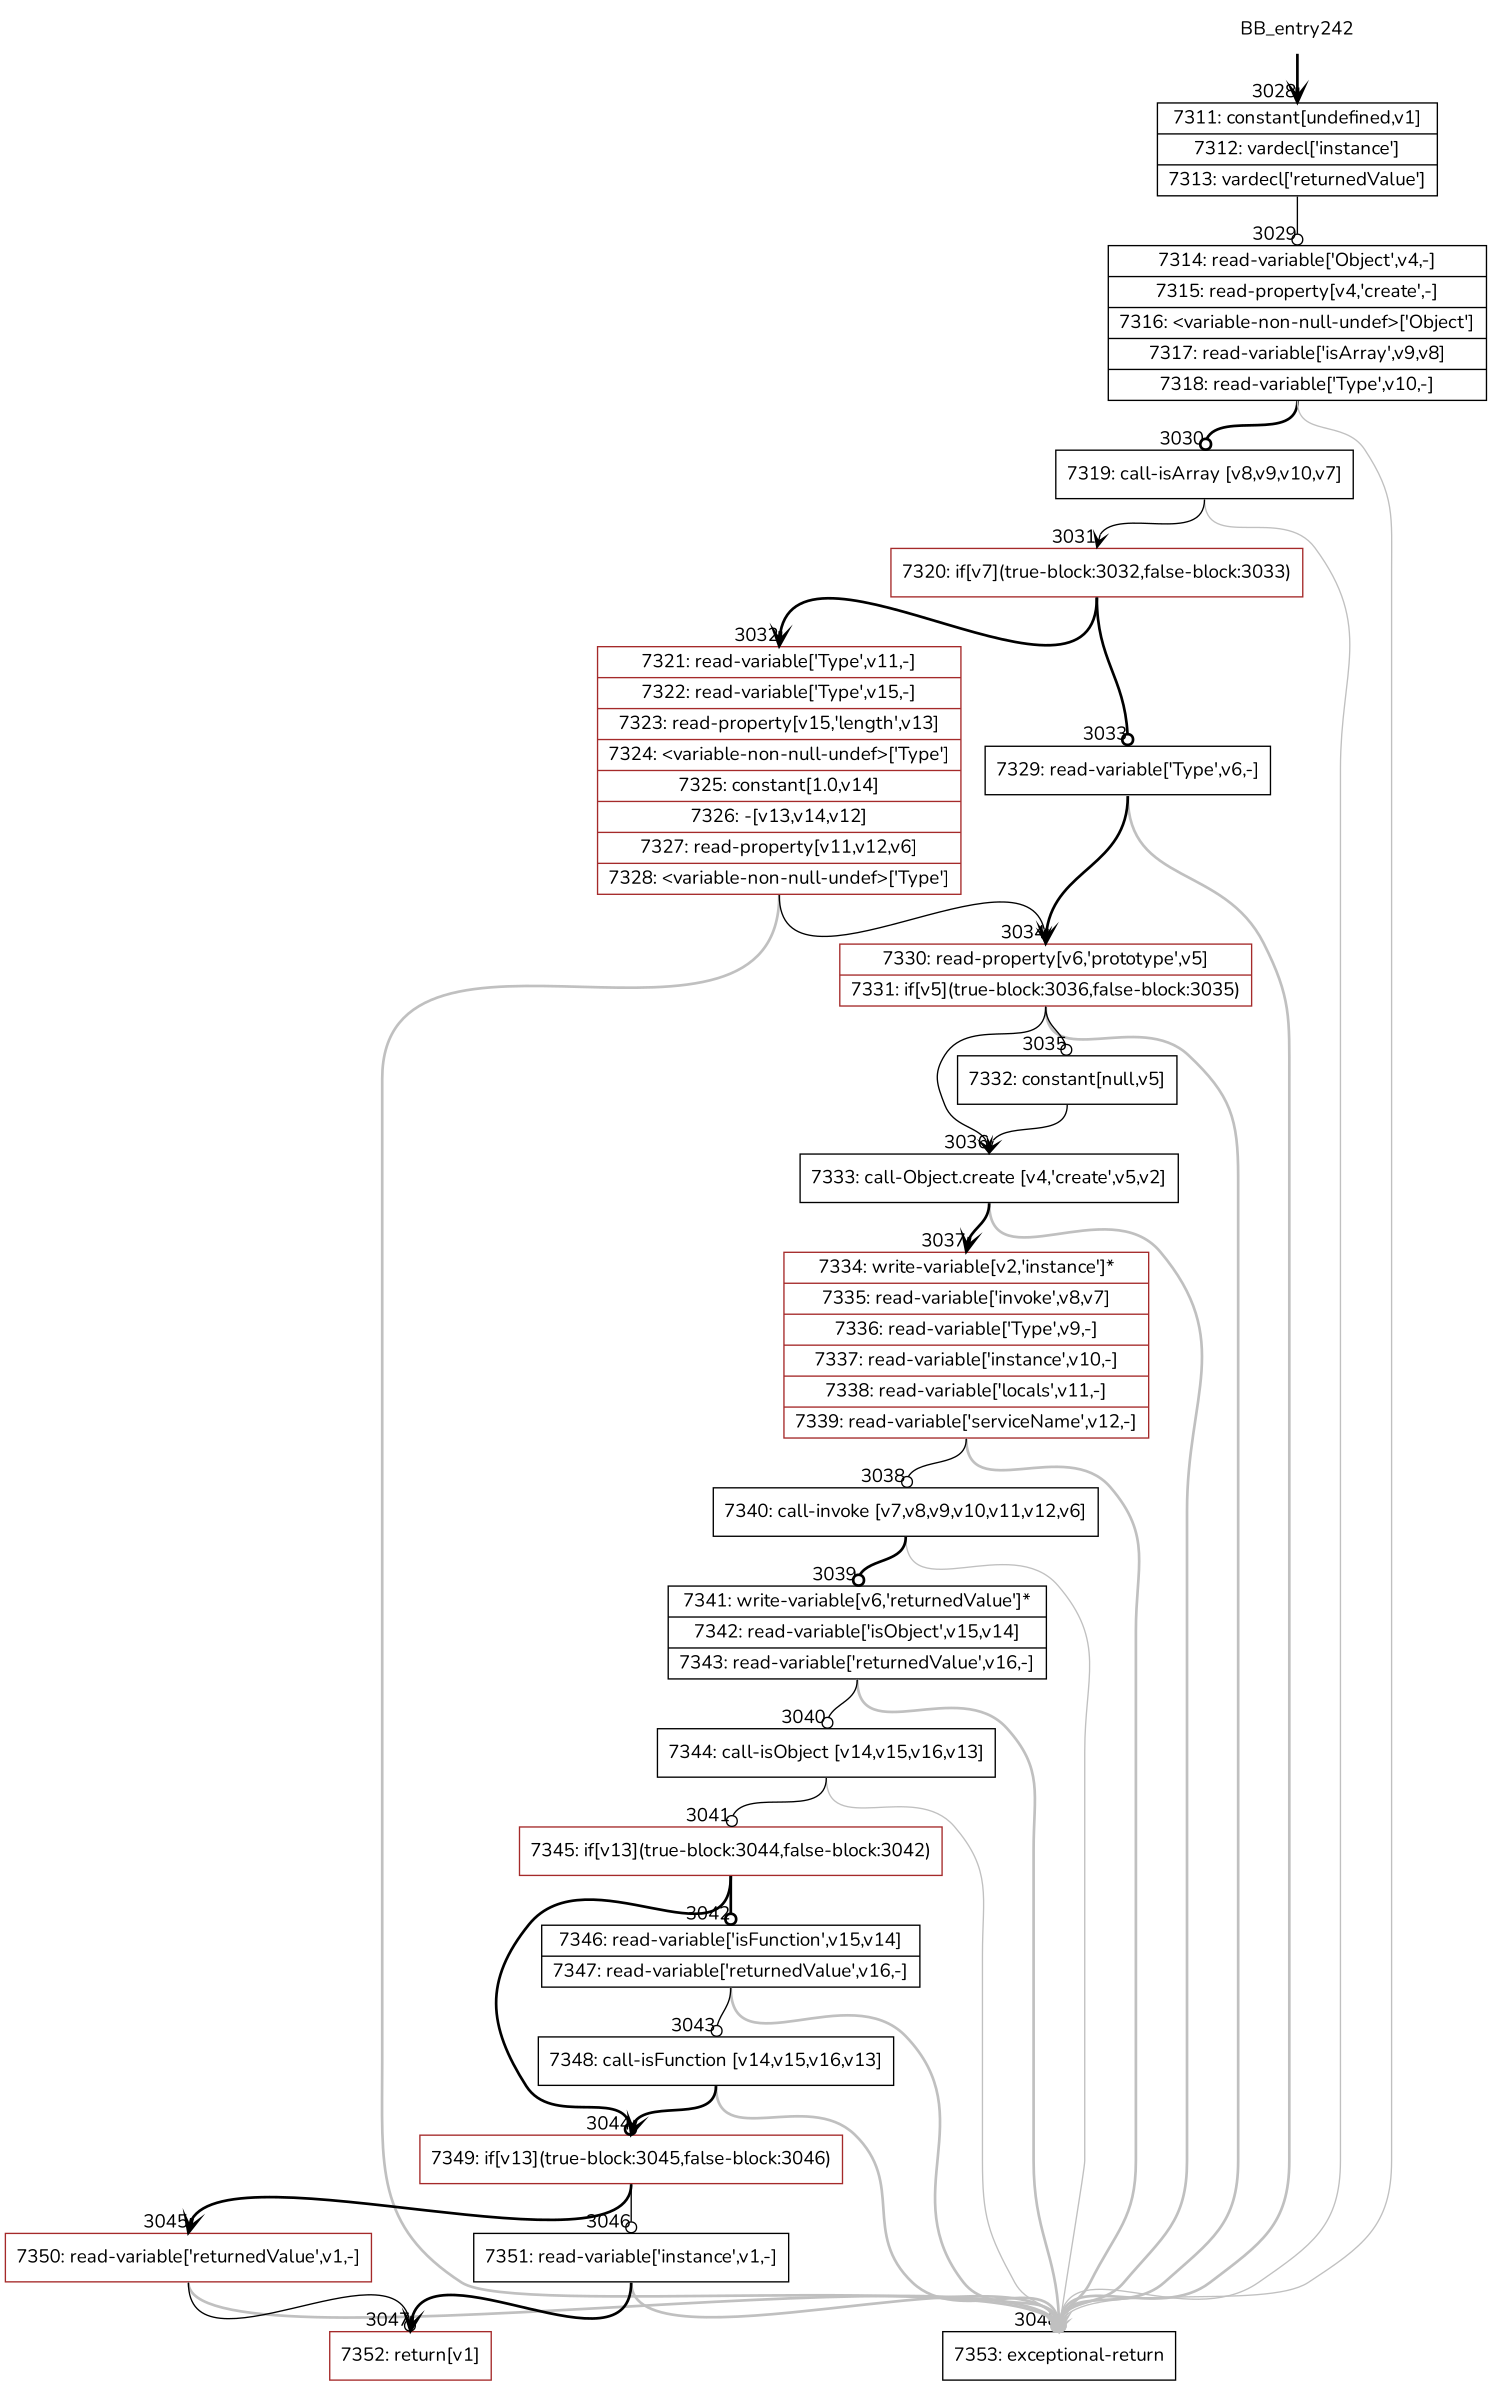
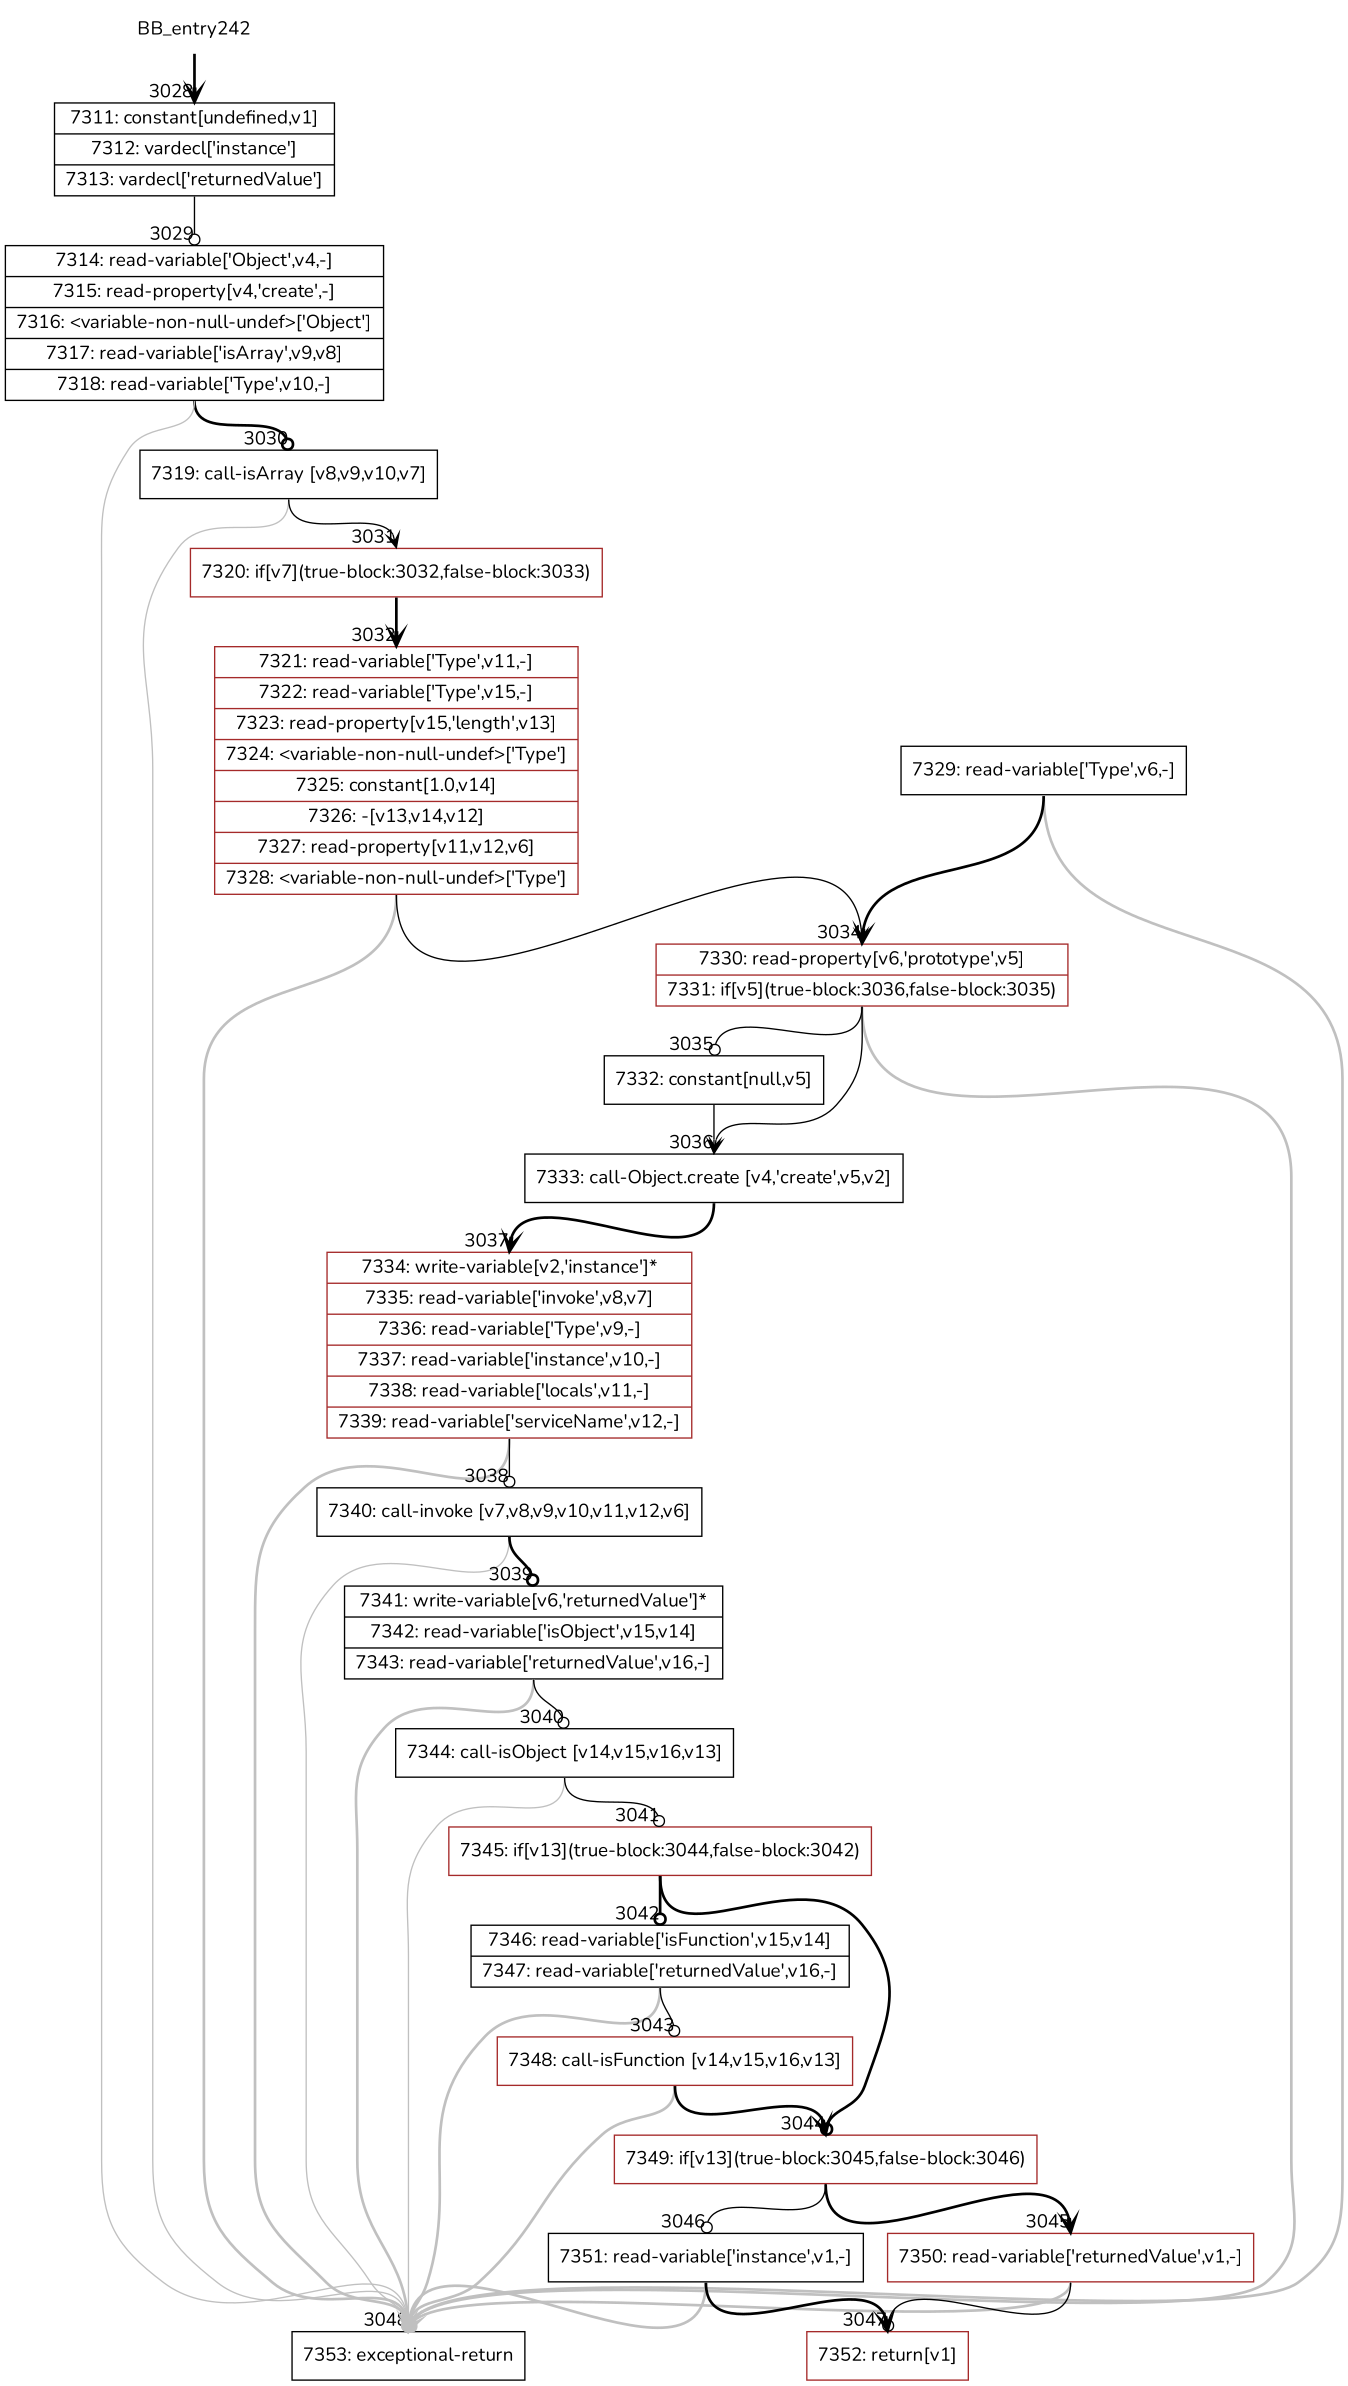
(1110, 666) -> none
(1187, 1710) -> none
(716, 2061) -> (675, 2061)
